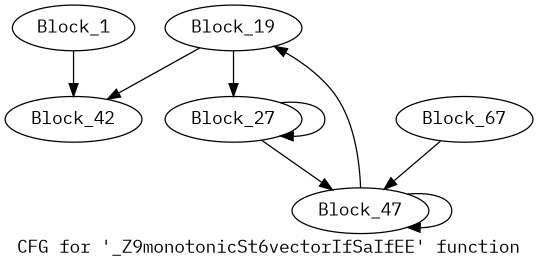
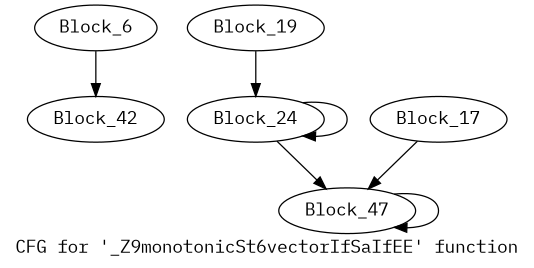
(74, 28) -> (96, 28)
(159, 70) -> none
(343, 109) -> none
(234, 119) -> (256, 119)
(465, 119) -> (439, 119)
